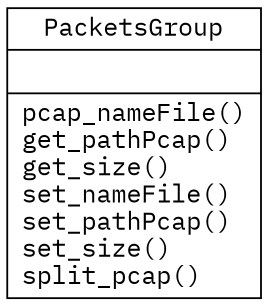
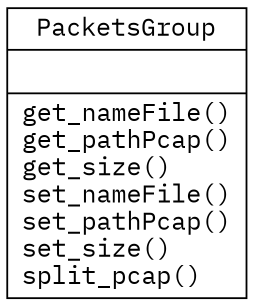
(134, 113) -> (127, 113)
